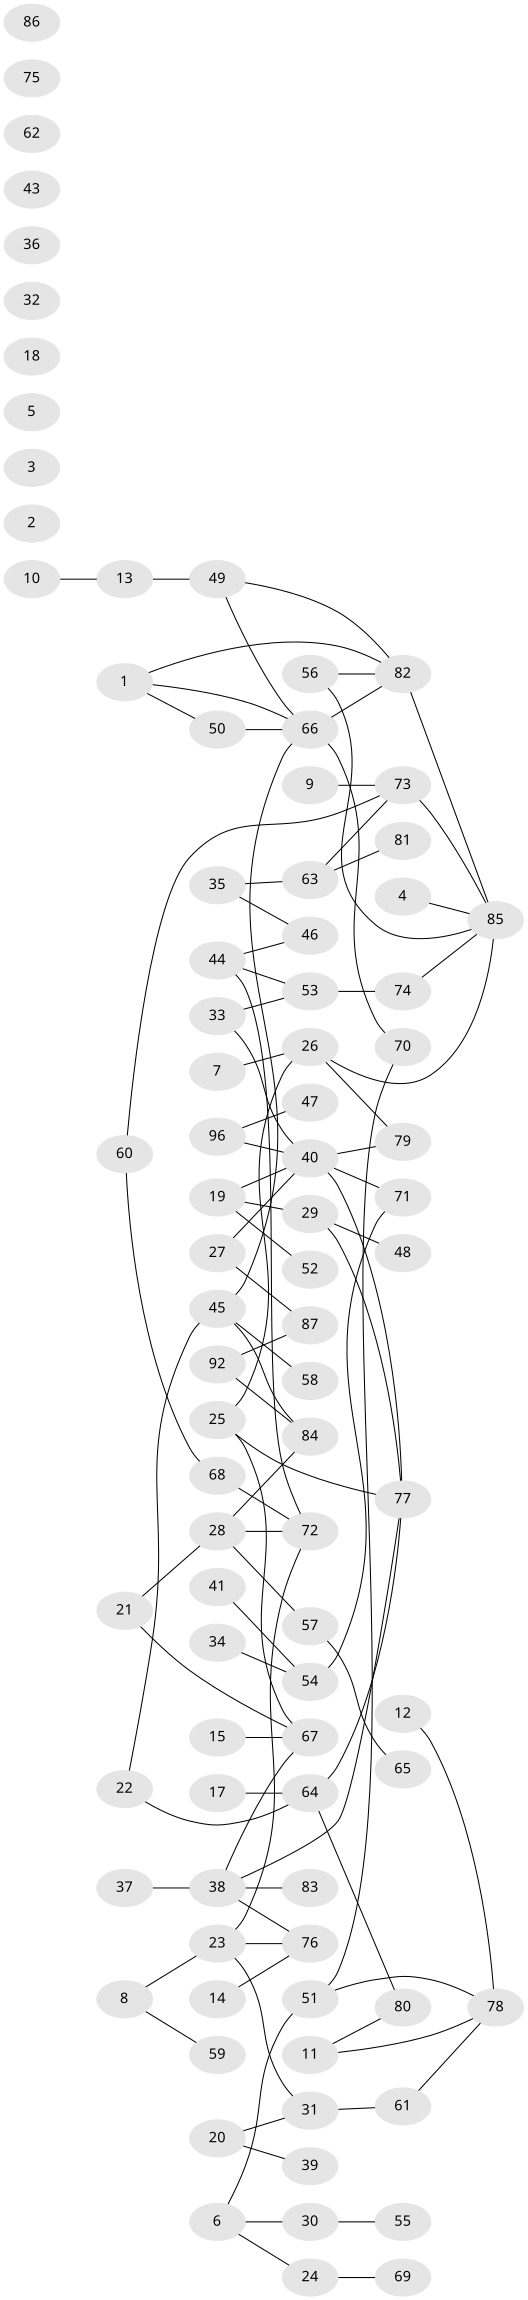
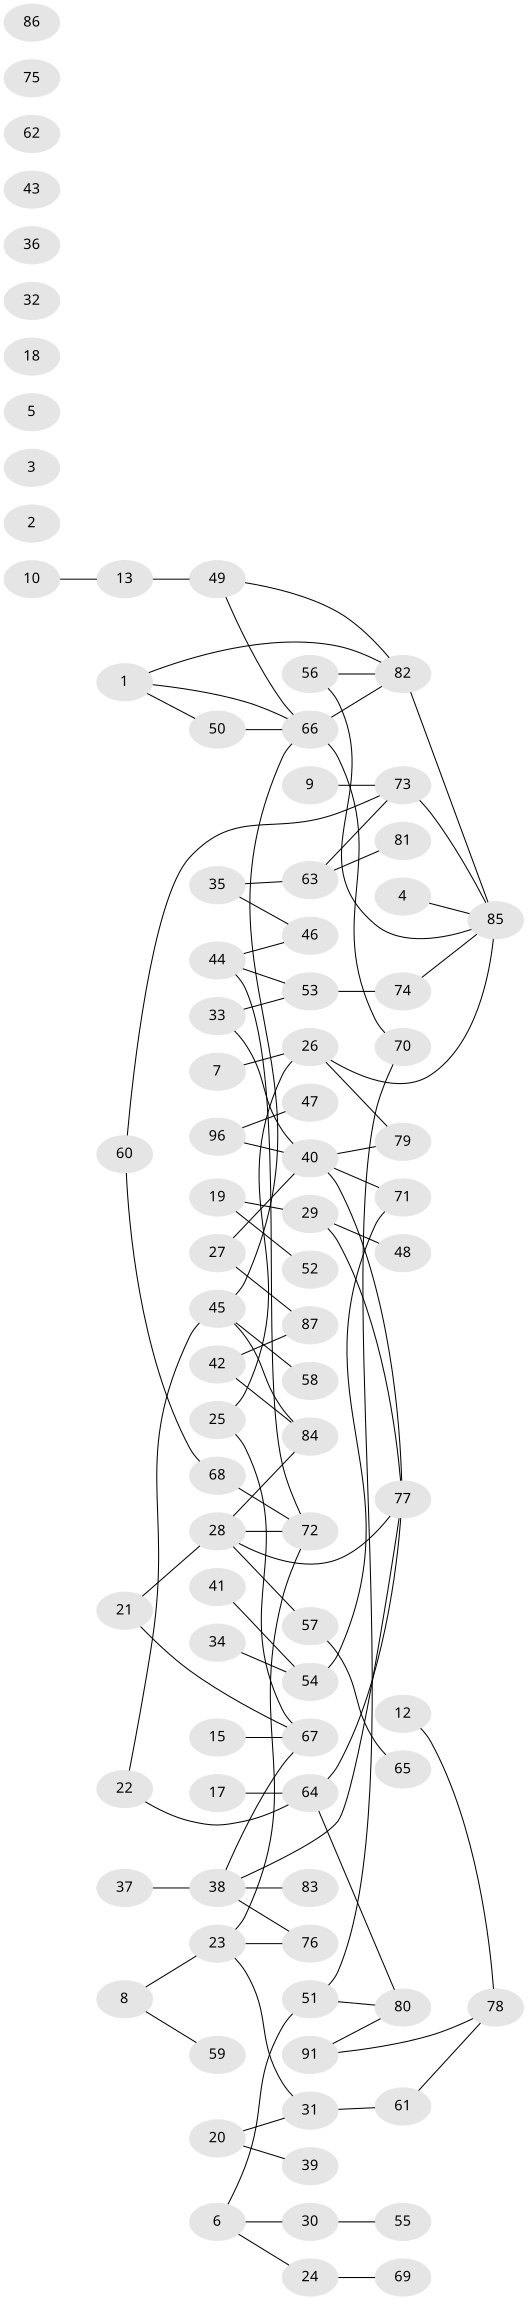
(253, 1183) -> none
(217, 1364) -> (217, 1364)
(302, 1473) -> (321, 1563)
(405, 1976) -> (357, 2003)
(217, 1999) -> none
(310, 2055) -> (310, 2055)
